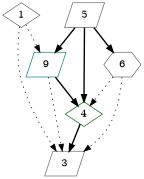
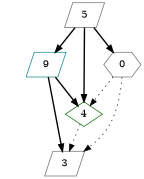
(21, 15) -> none
(122, 65) -> (122, 65)
(55, 111) -> (55, 111)
(76, 134) -> (76, 134)
